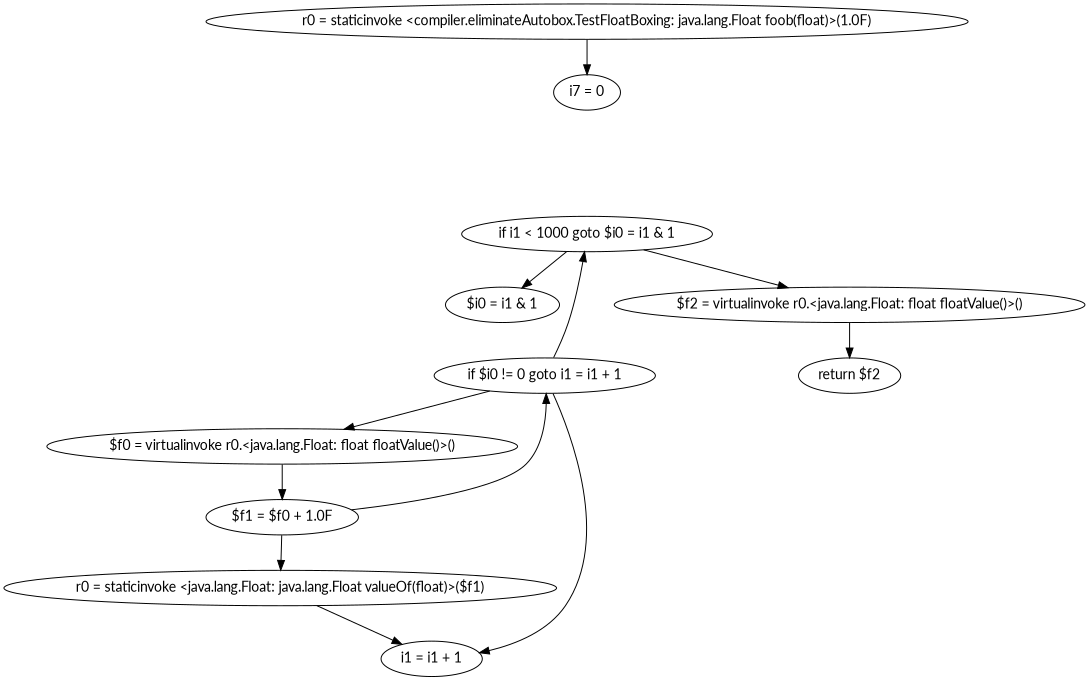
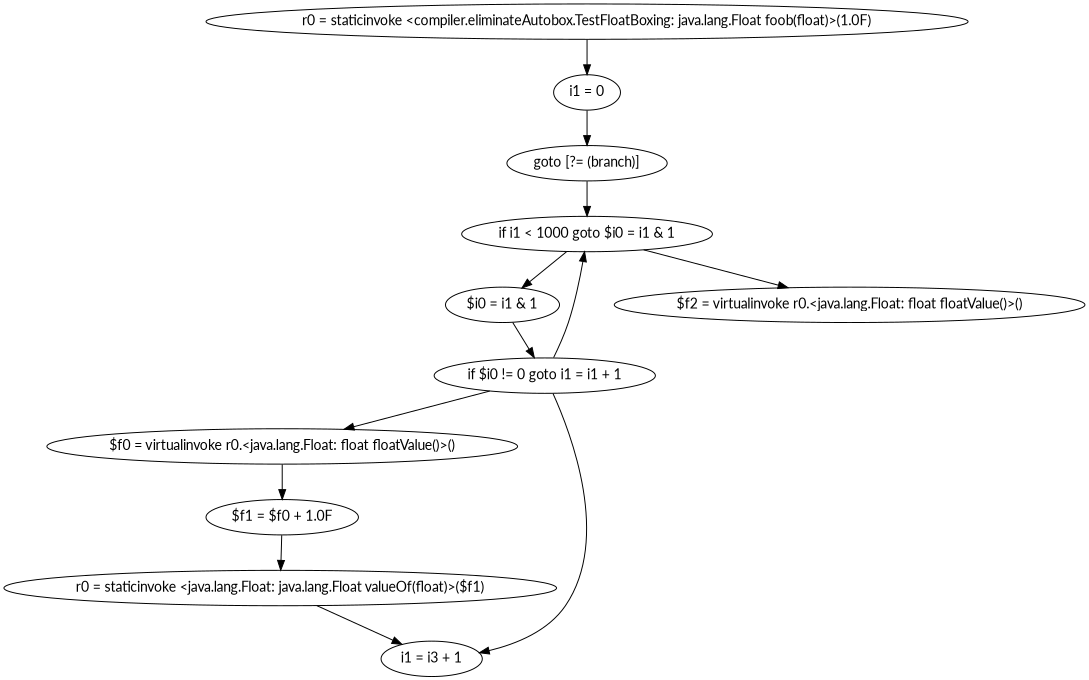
(587, 92) -> (587, 92)
none -> (587, 163)
(850, 376) -> none
(473, 488) -> (521, 336)
(432, 659) -> (432, 659)
